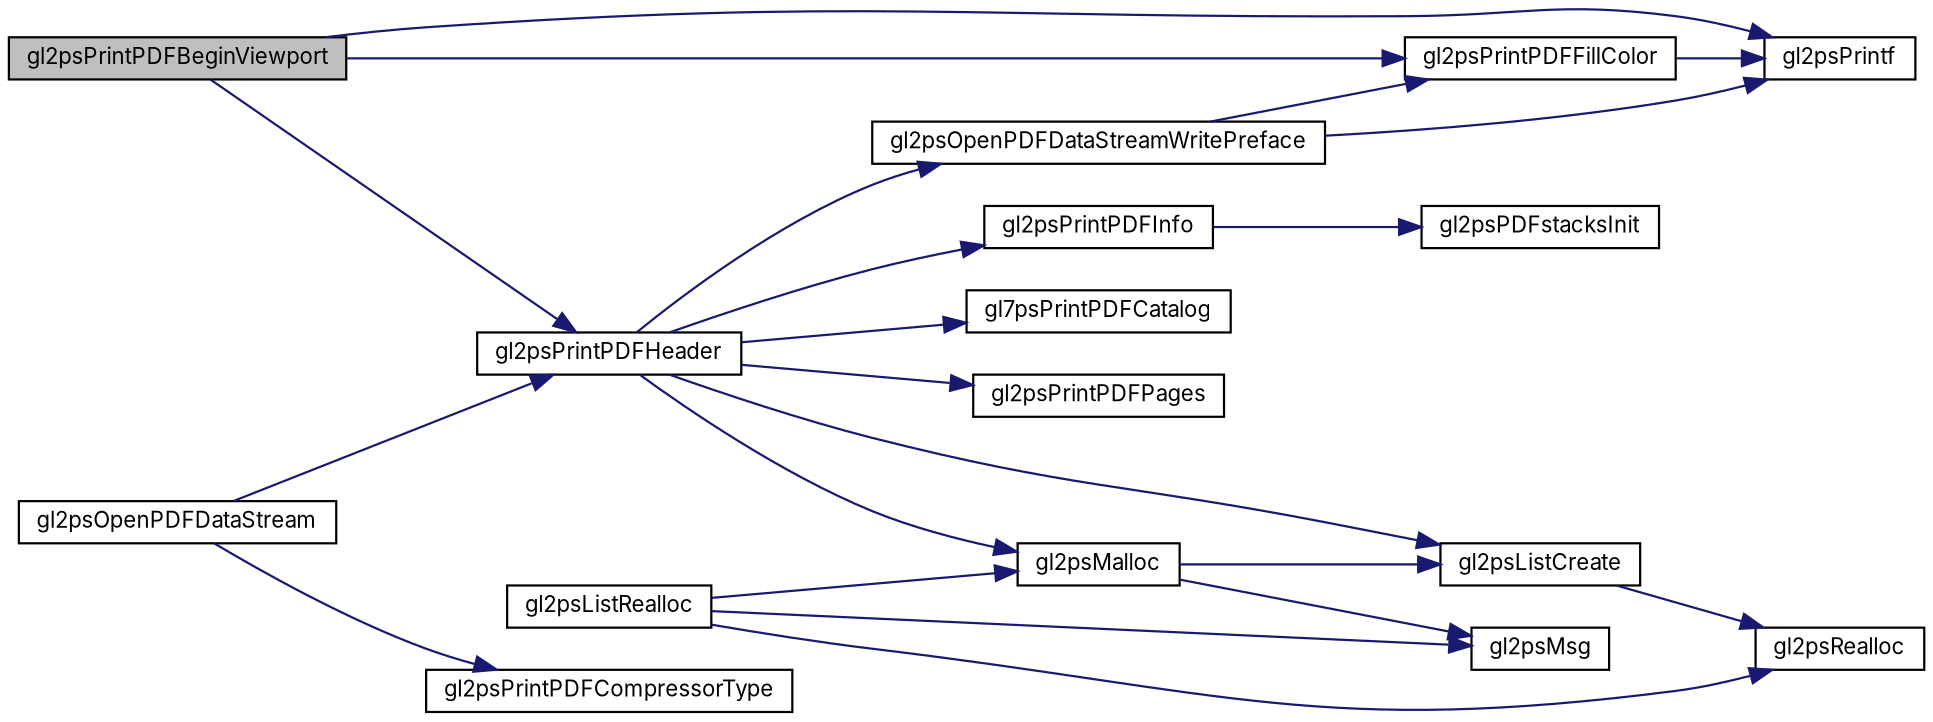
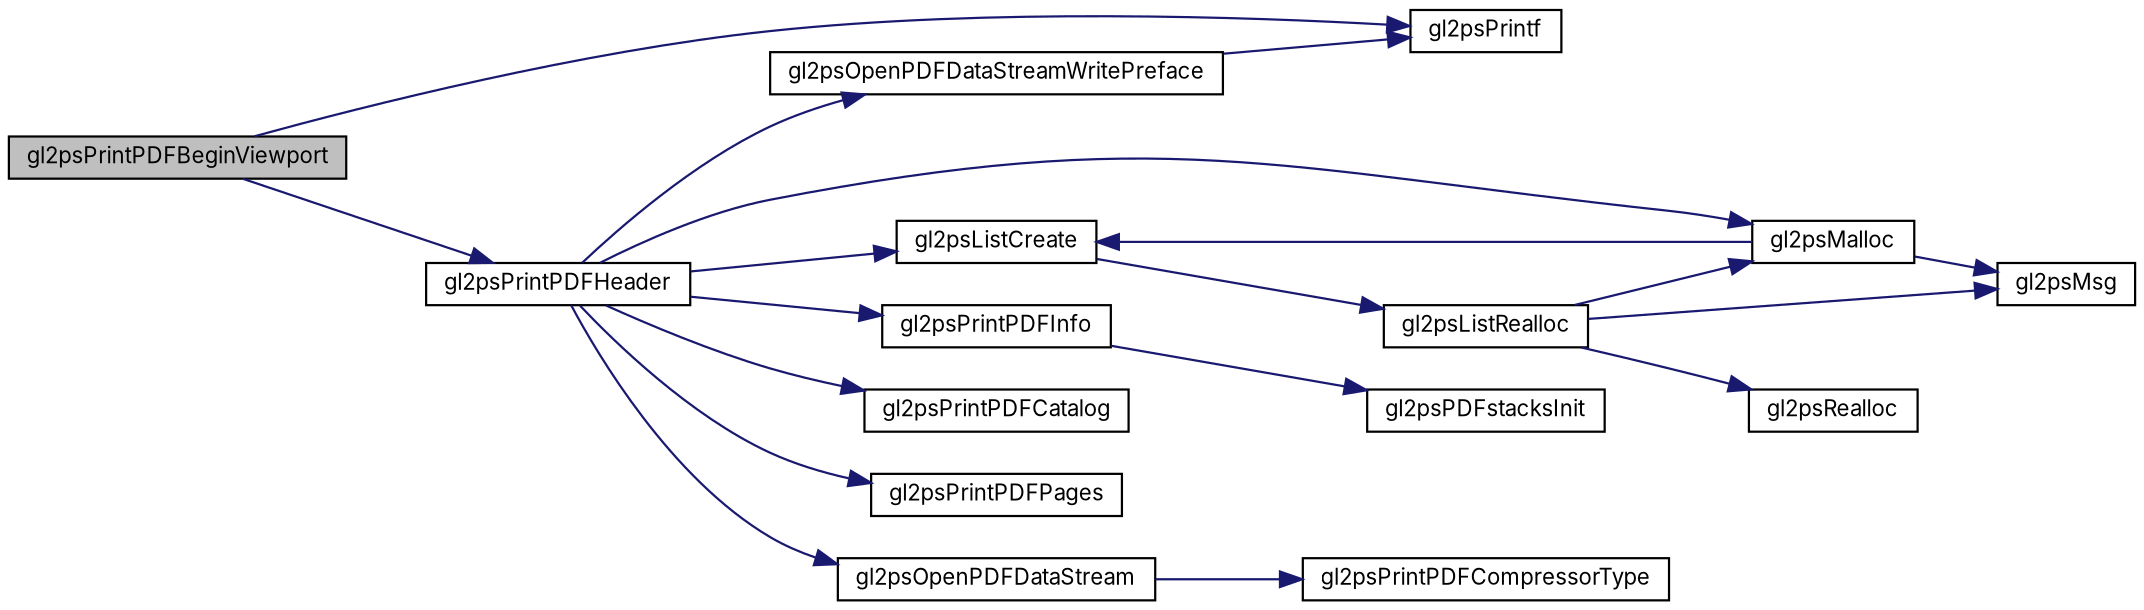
(1540, 58) -> none
(1099, 311) -> (997, 411)
(383, 442) -> (672, 453)
(1679, 603) -> (1229, 282)
